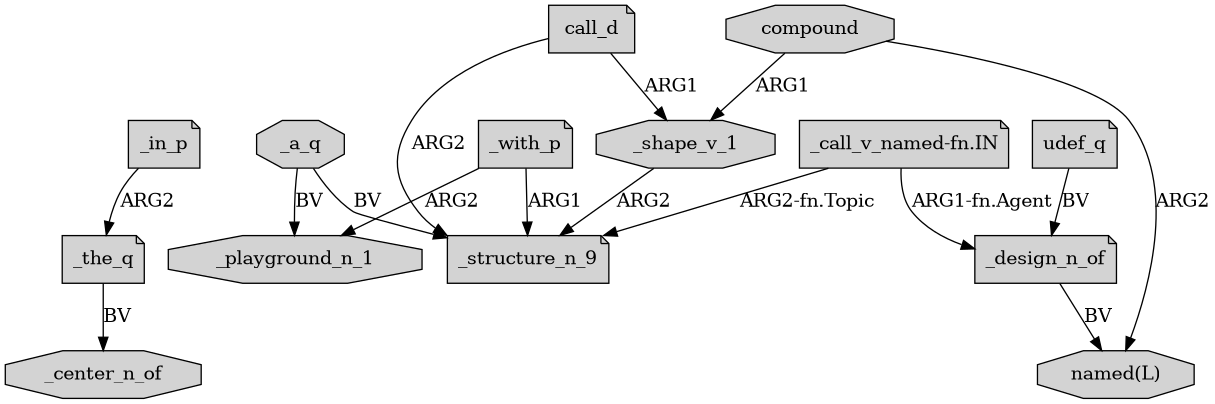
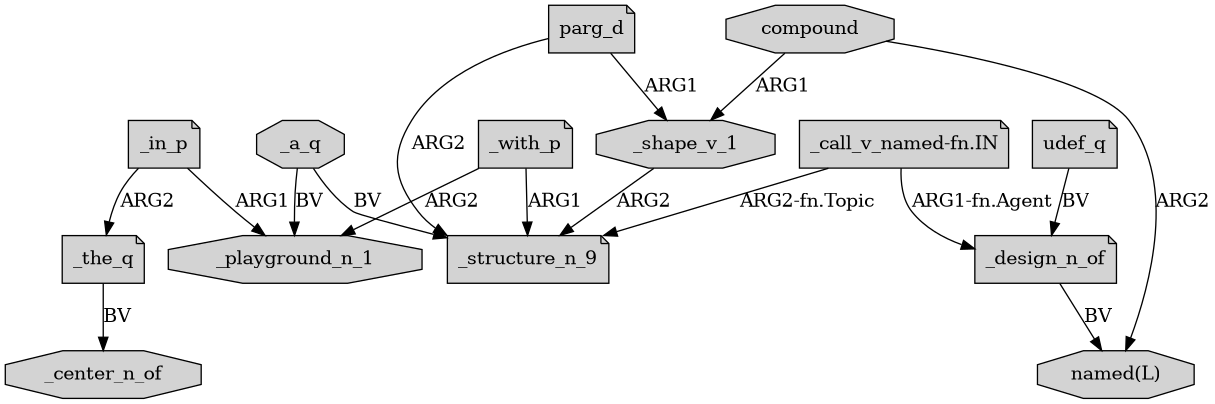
(592, 29) -> (592, 29)
none -> (220, 198)
